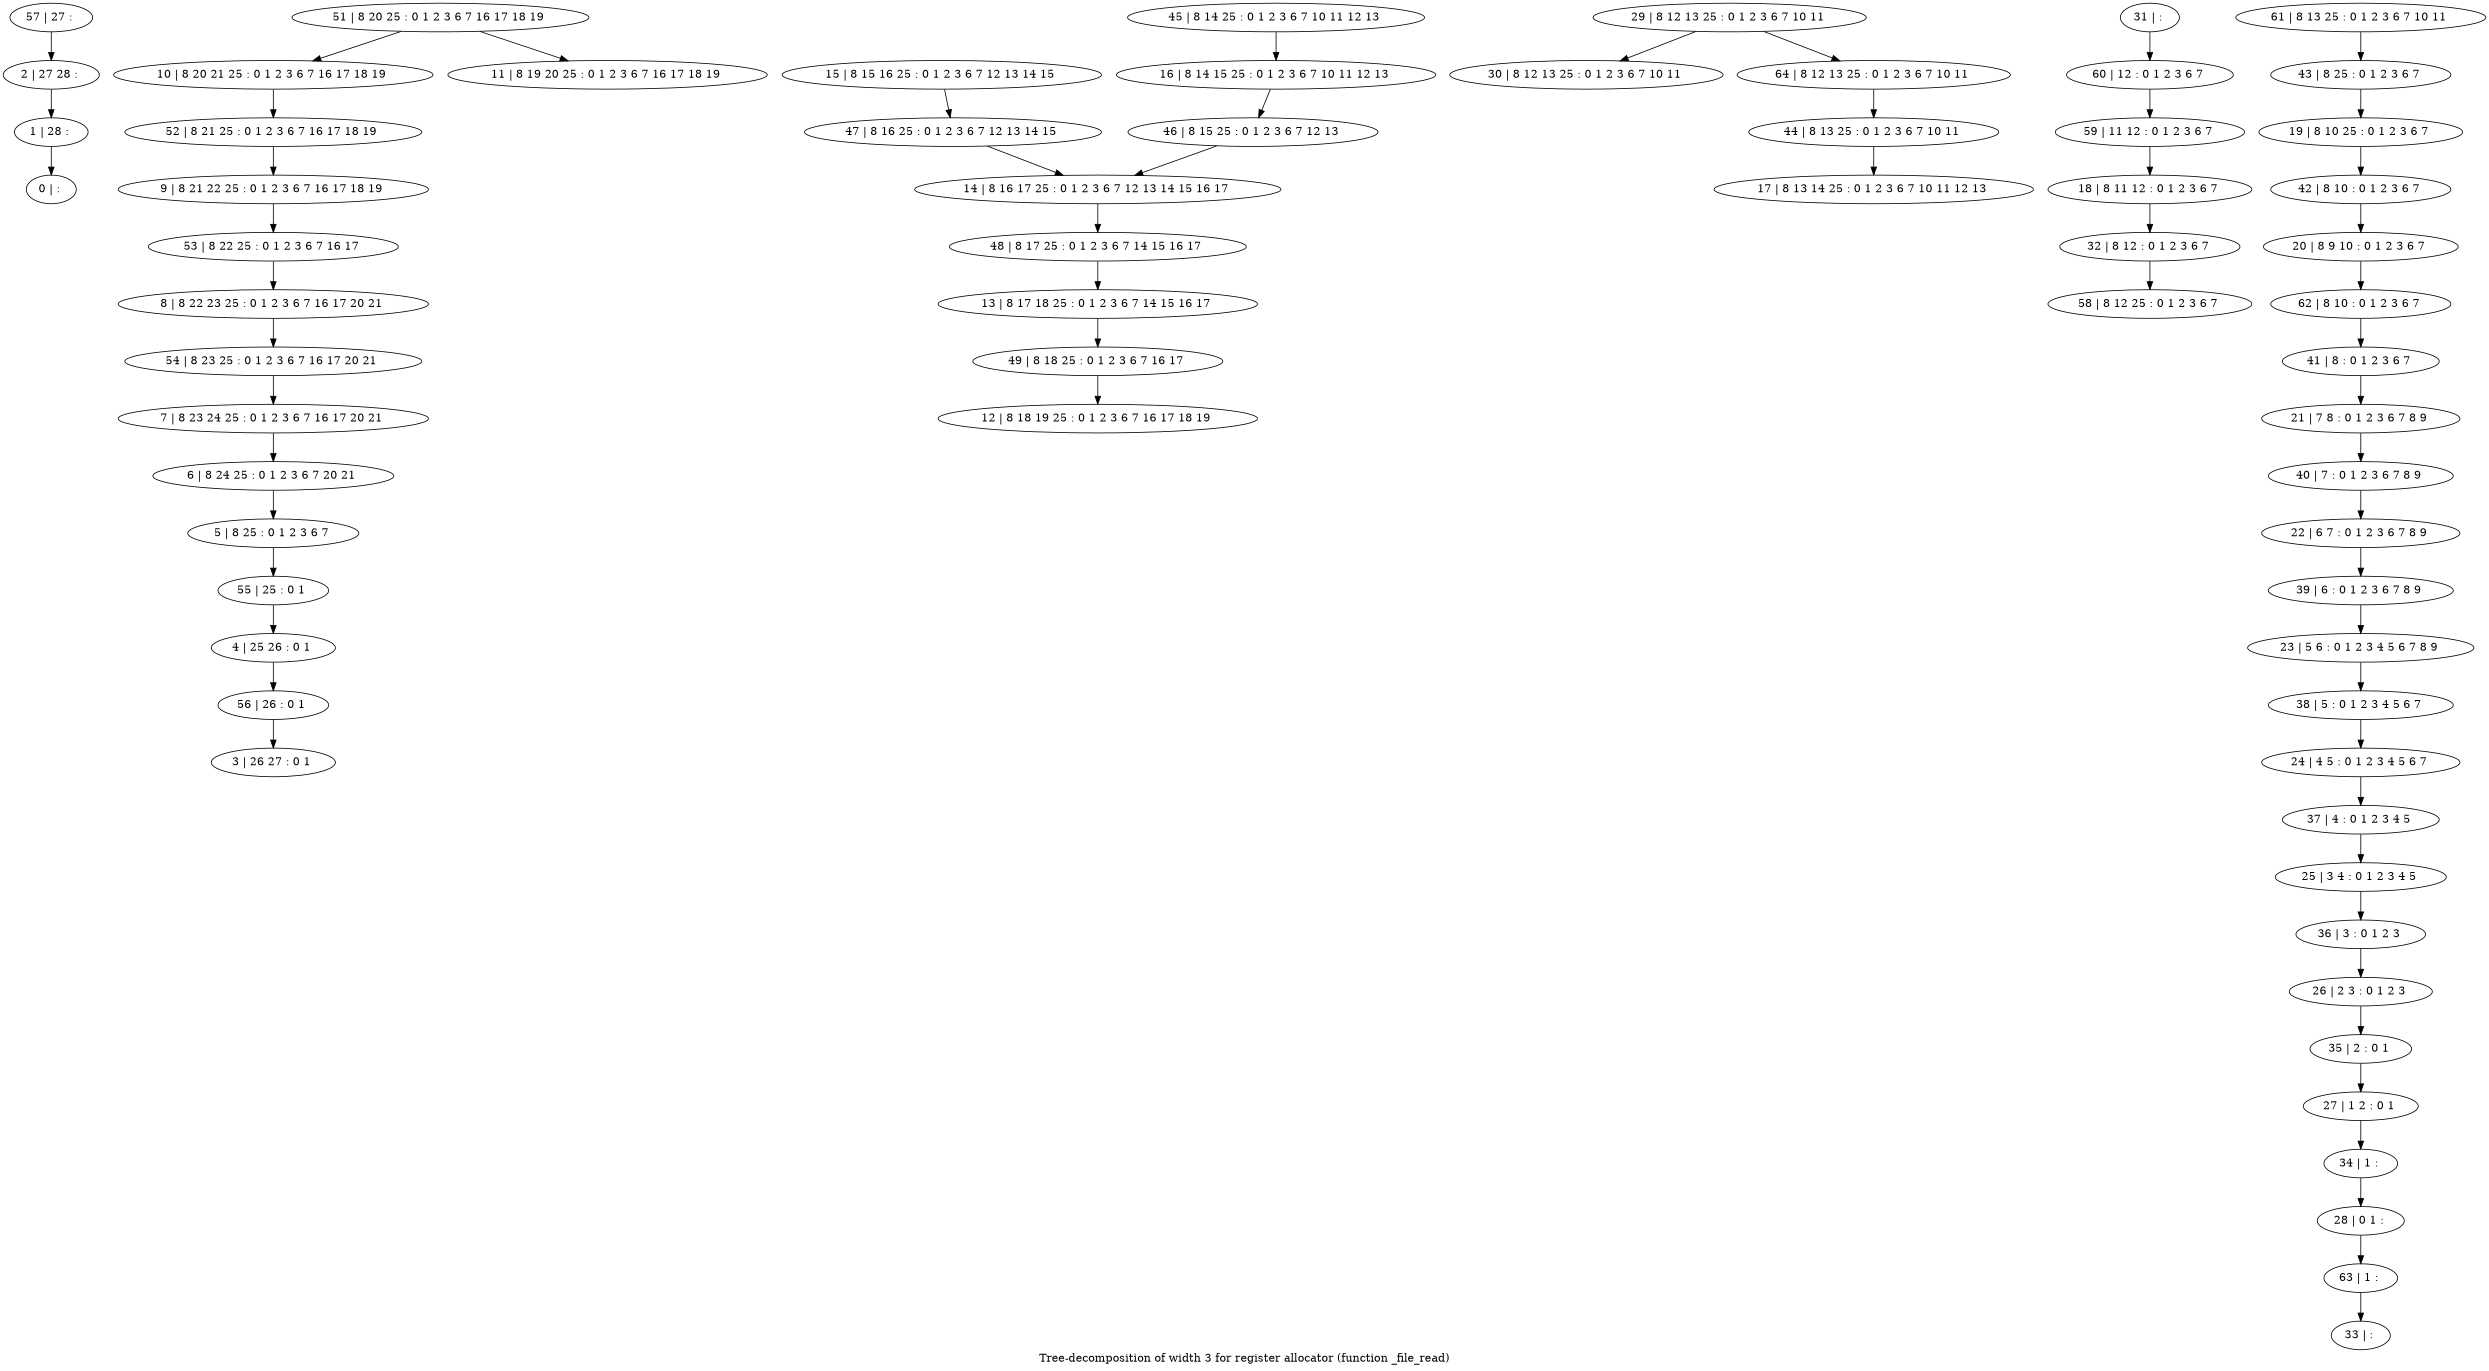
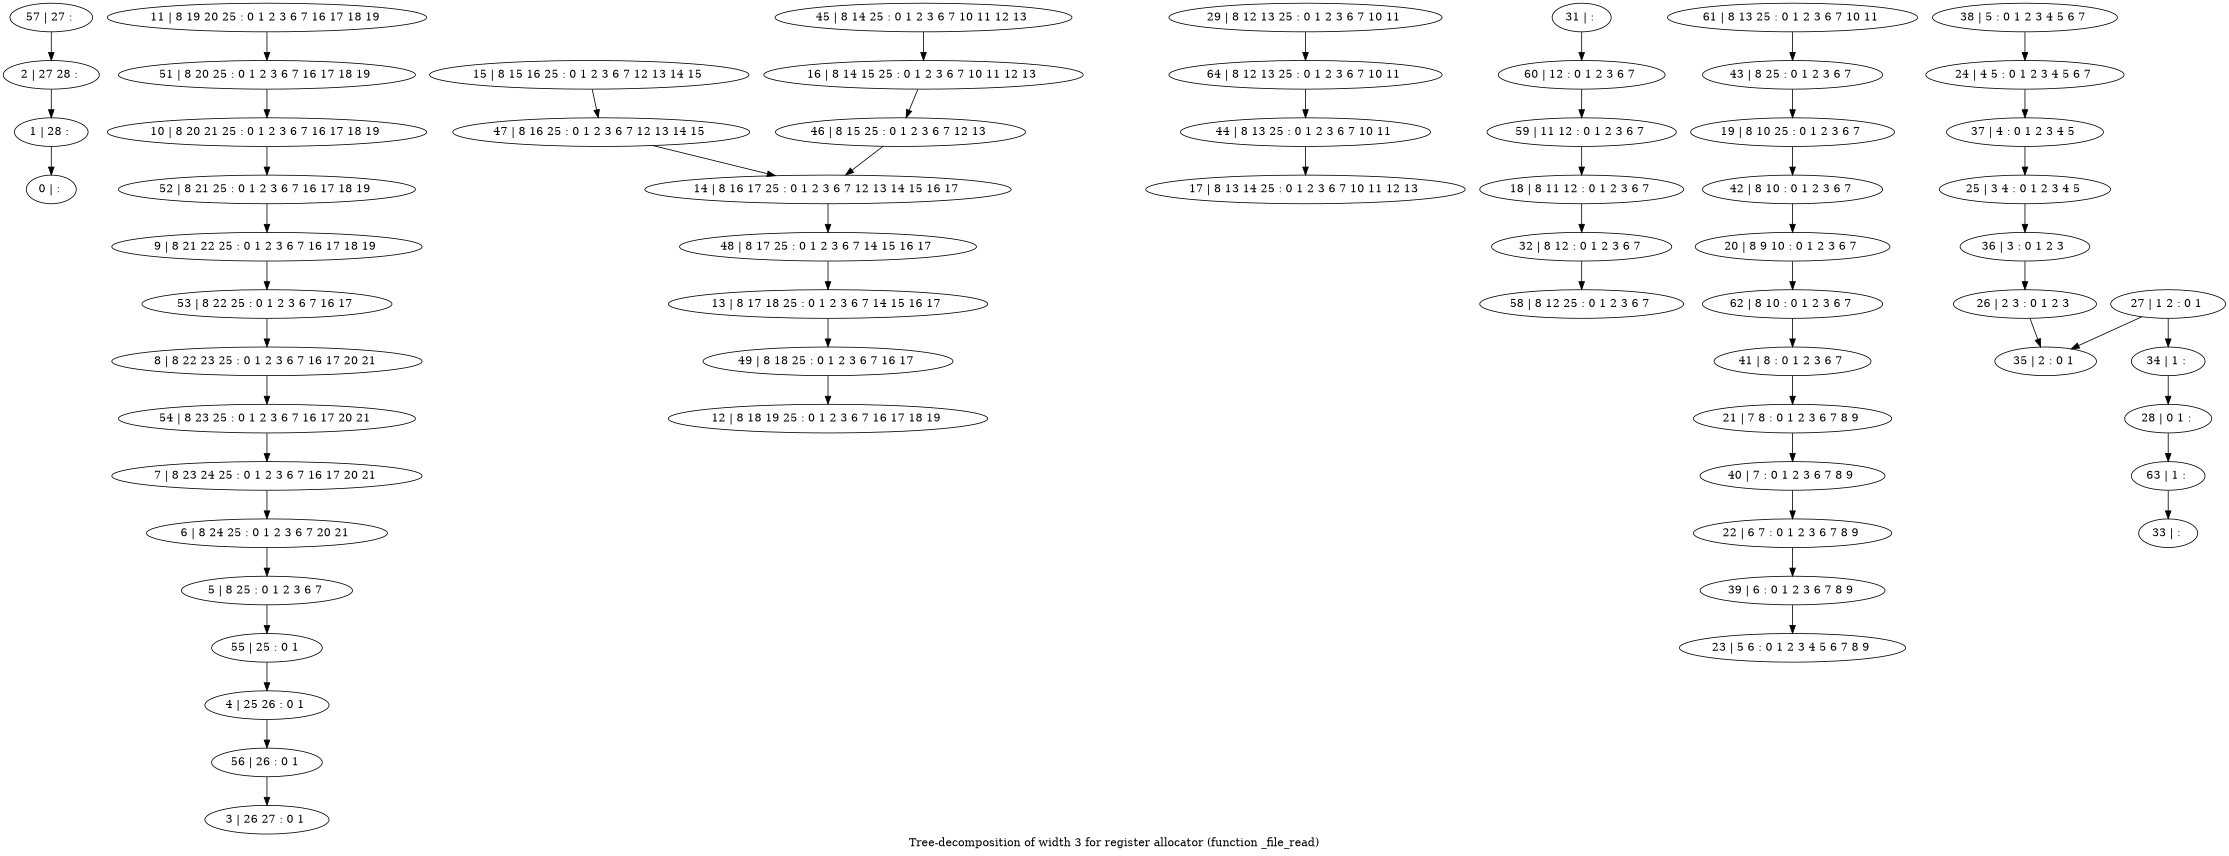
(520, 45) -> (267, 42)
(1586, 75) -> none
(2361, 673) -> none
(2361, 1074) -> (2110, 331)
